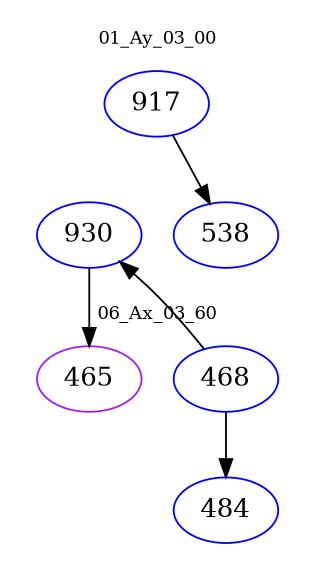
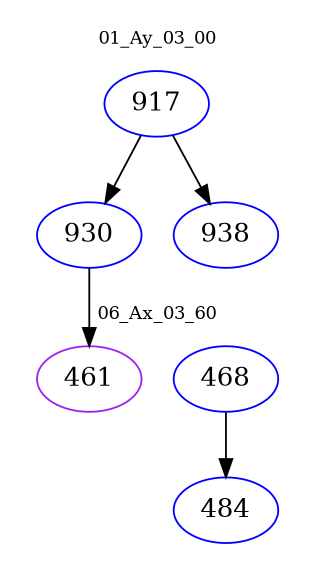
(226, 235) -> (226, 235)
(171, 310) -> (128, 161)
(89, 379) -> (89, 379)
